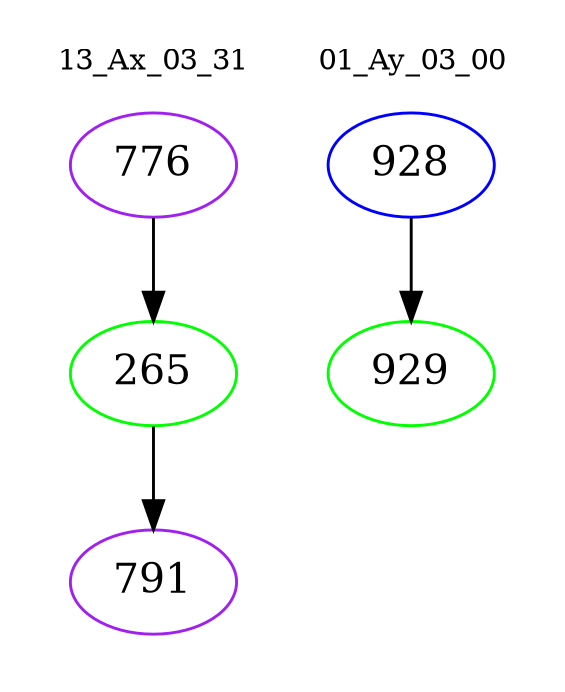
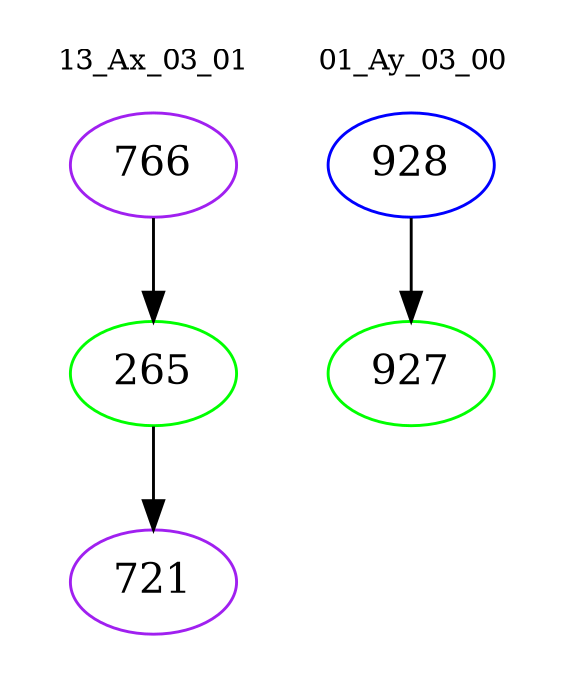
(153, 62) -> (153, 62)
(153, 165) -> (153, 165)
(411, 374) -> (411, 374)
(153, 582) -> (153, 582)
